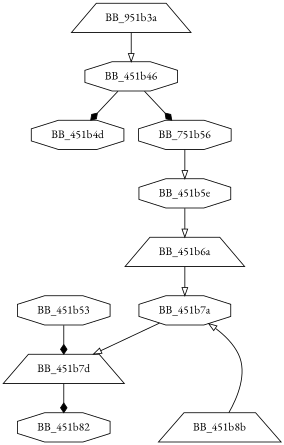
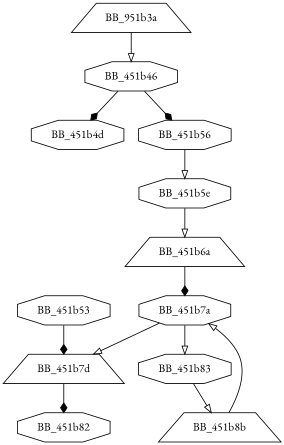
(185, 135) -> (185, 135)
(185, 277) -> (185, 277)
none -> (185, 369)
